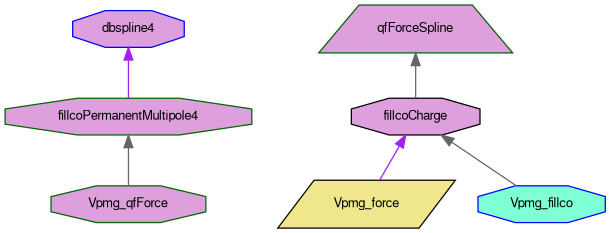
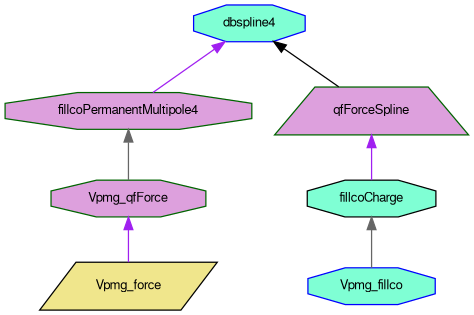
(128, 29) -> (249, 23)
none -> (311, 68)
(416, 82) -> (372, 164)
(416, 117) -> (372, 199)
(389, 163) -> (128, 246)
